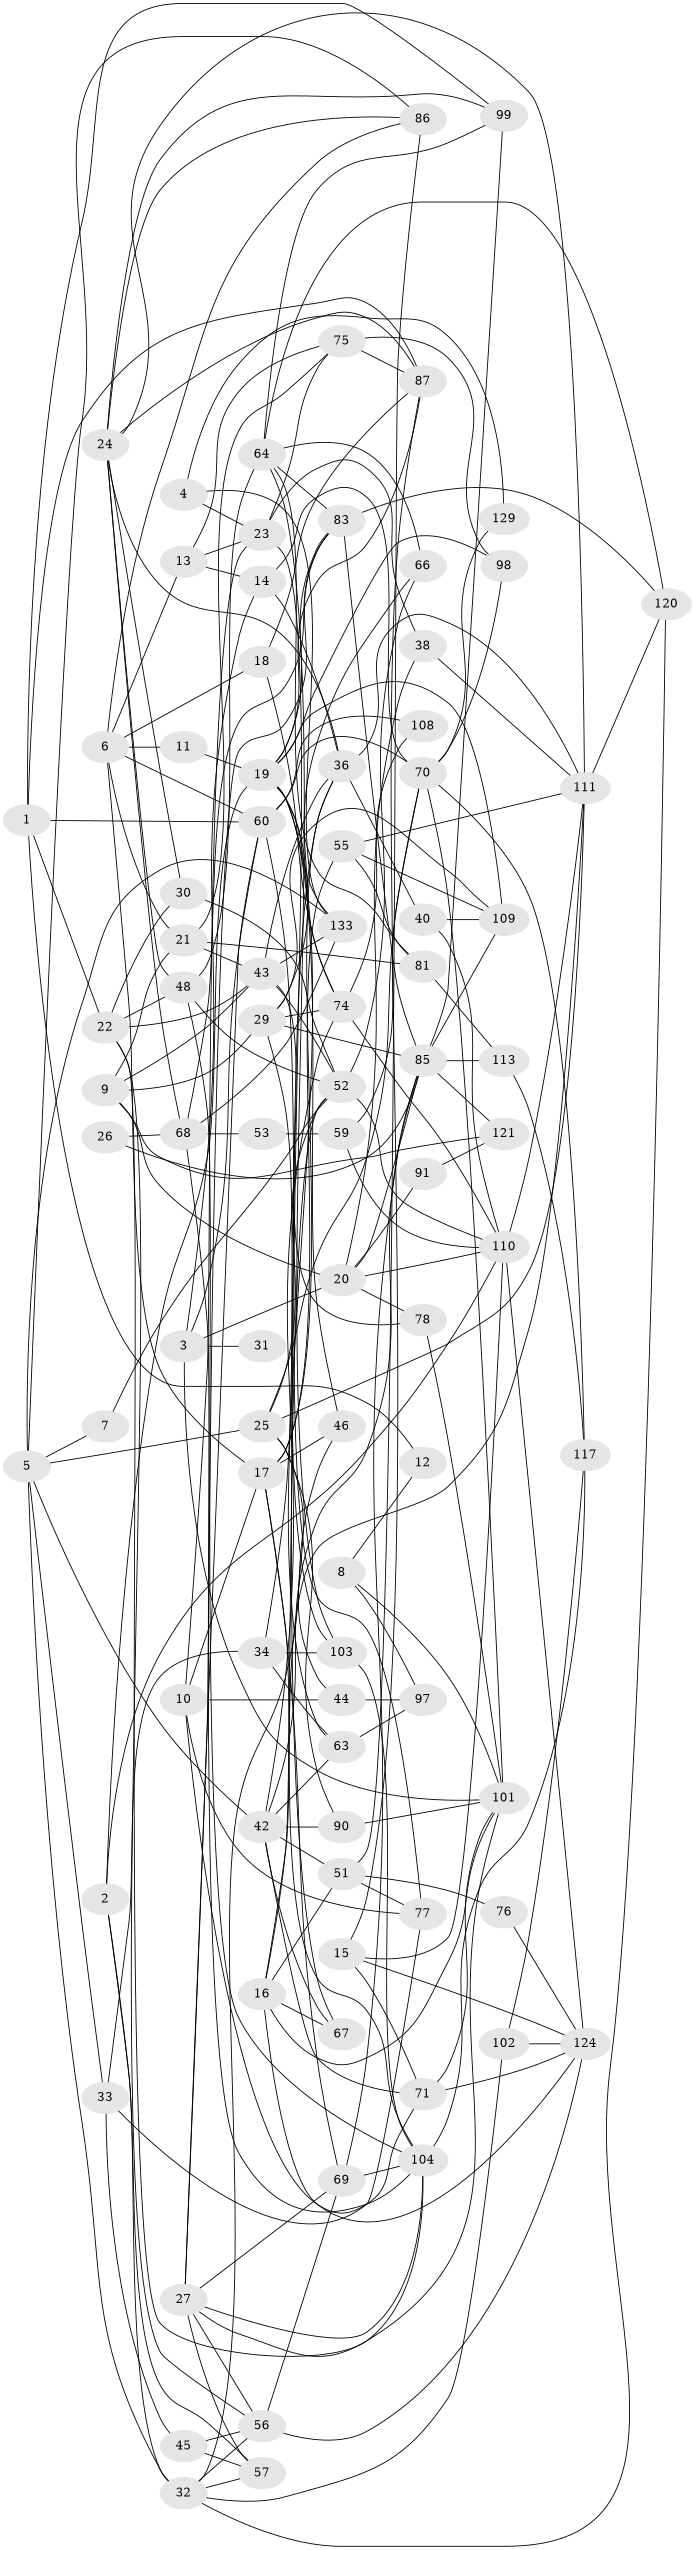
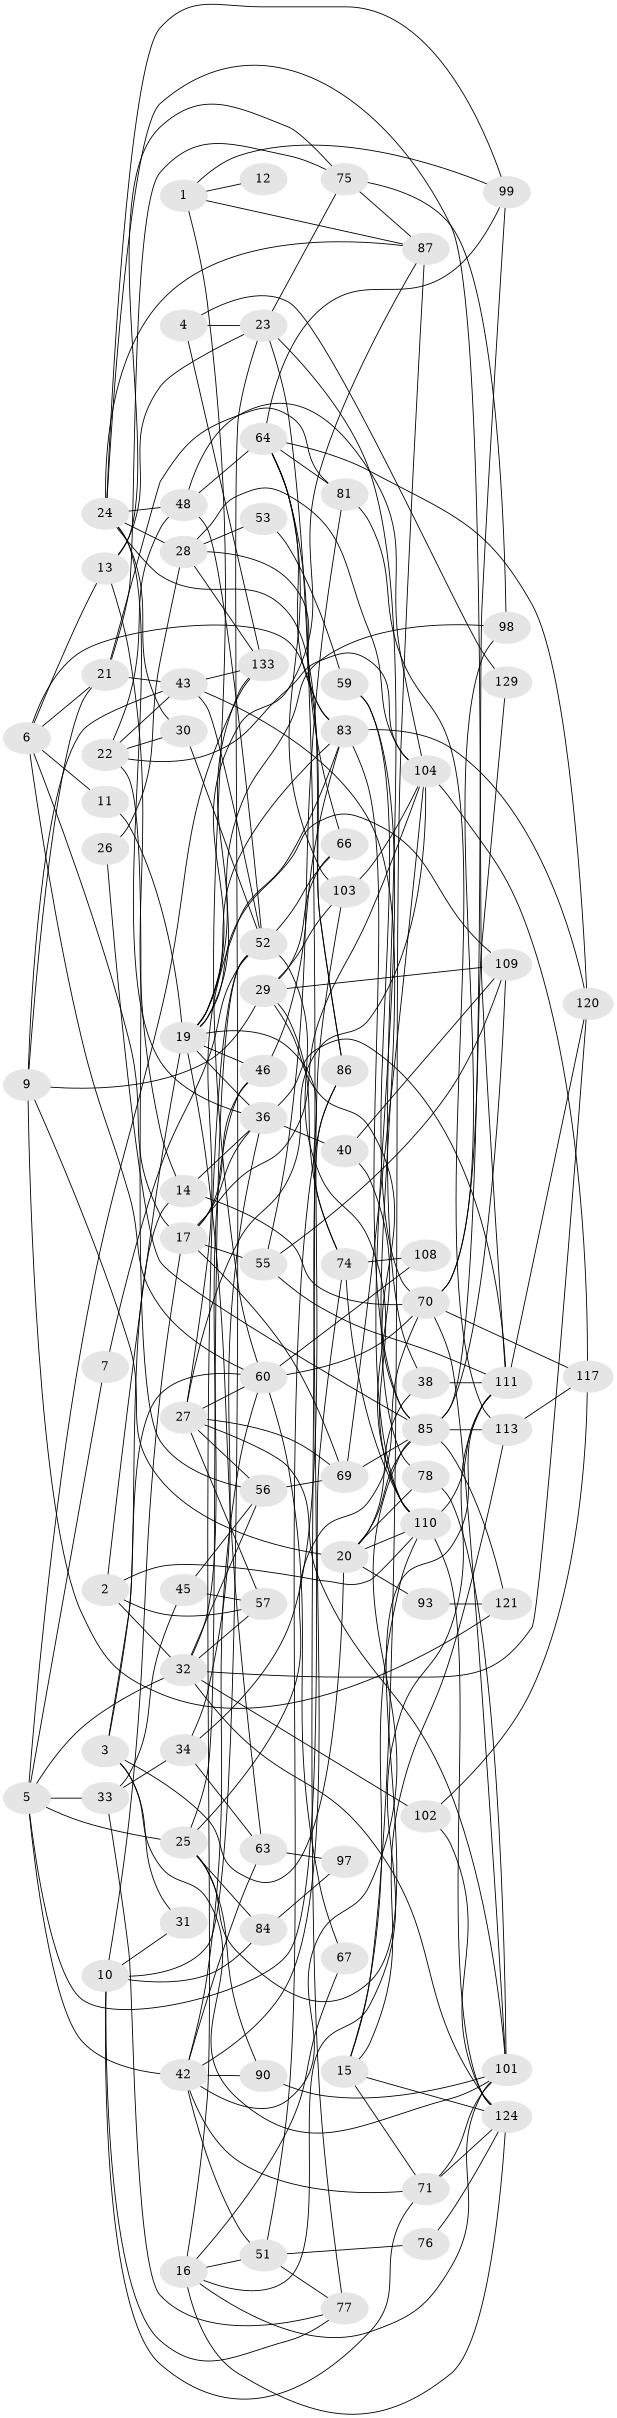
(262, 662) -> none
(285, 874) -> (229, 1085)
none -> (308, 902)
(66, 924) -> none
(184, 1134) -> (184, 552)
(423, 1174) -> (426, 1604)
(342, 1573) -> none
(342, 1700) -> (264, 1930)
none -> (414, 1750)
none -> (144, 1949)
(295, 1958) -> (221, 1743)
(489, 2305) -> (372, 1842)
